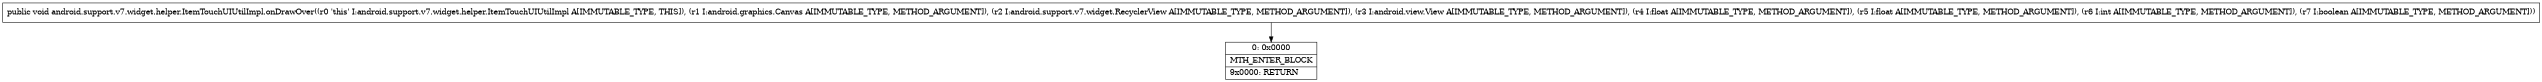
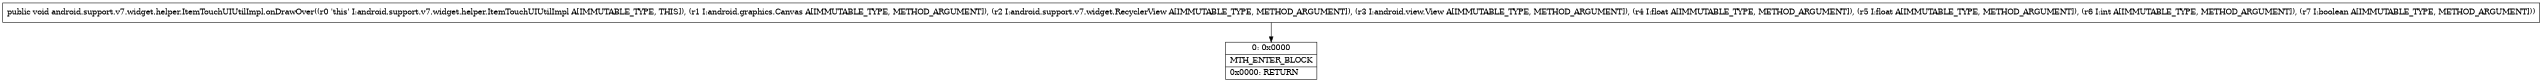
(1268, 73) -> (1268, 73)
